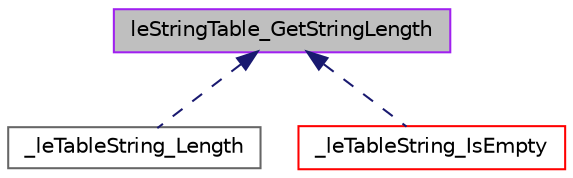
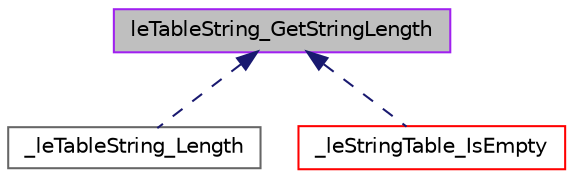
(282, 31) -> (282, 31)
(432, 148) -> (432, 148)
